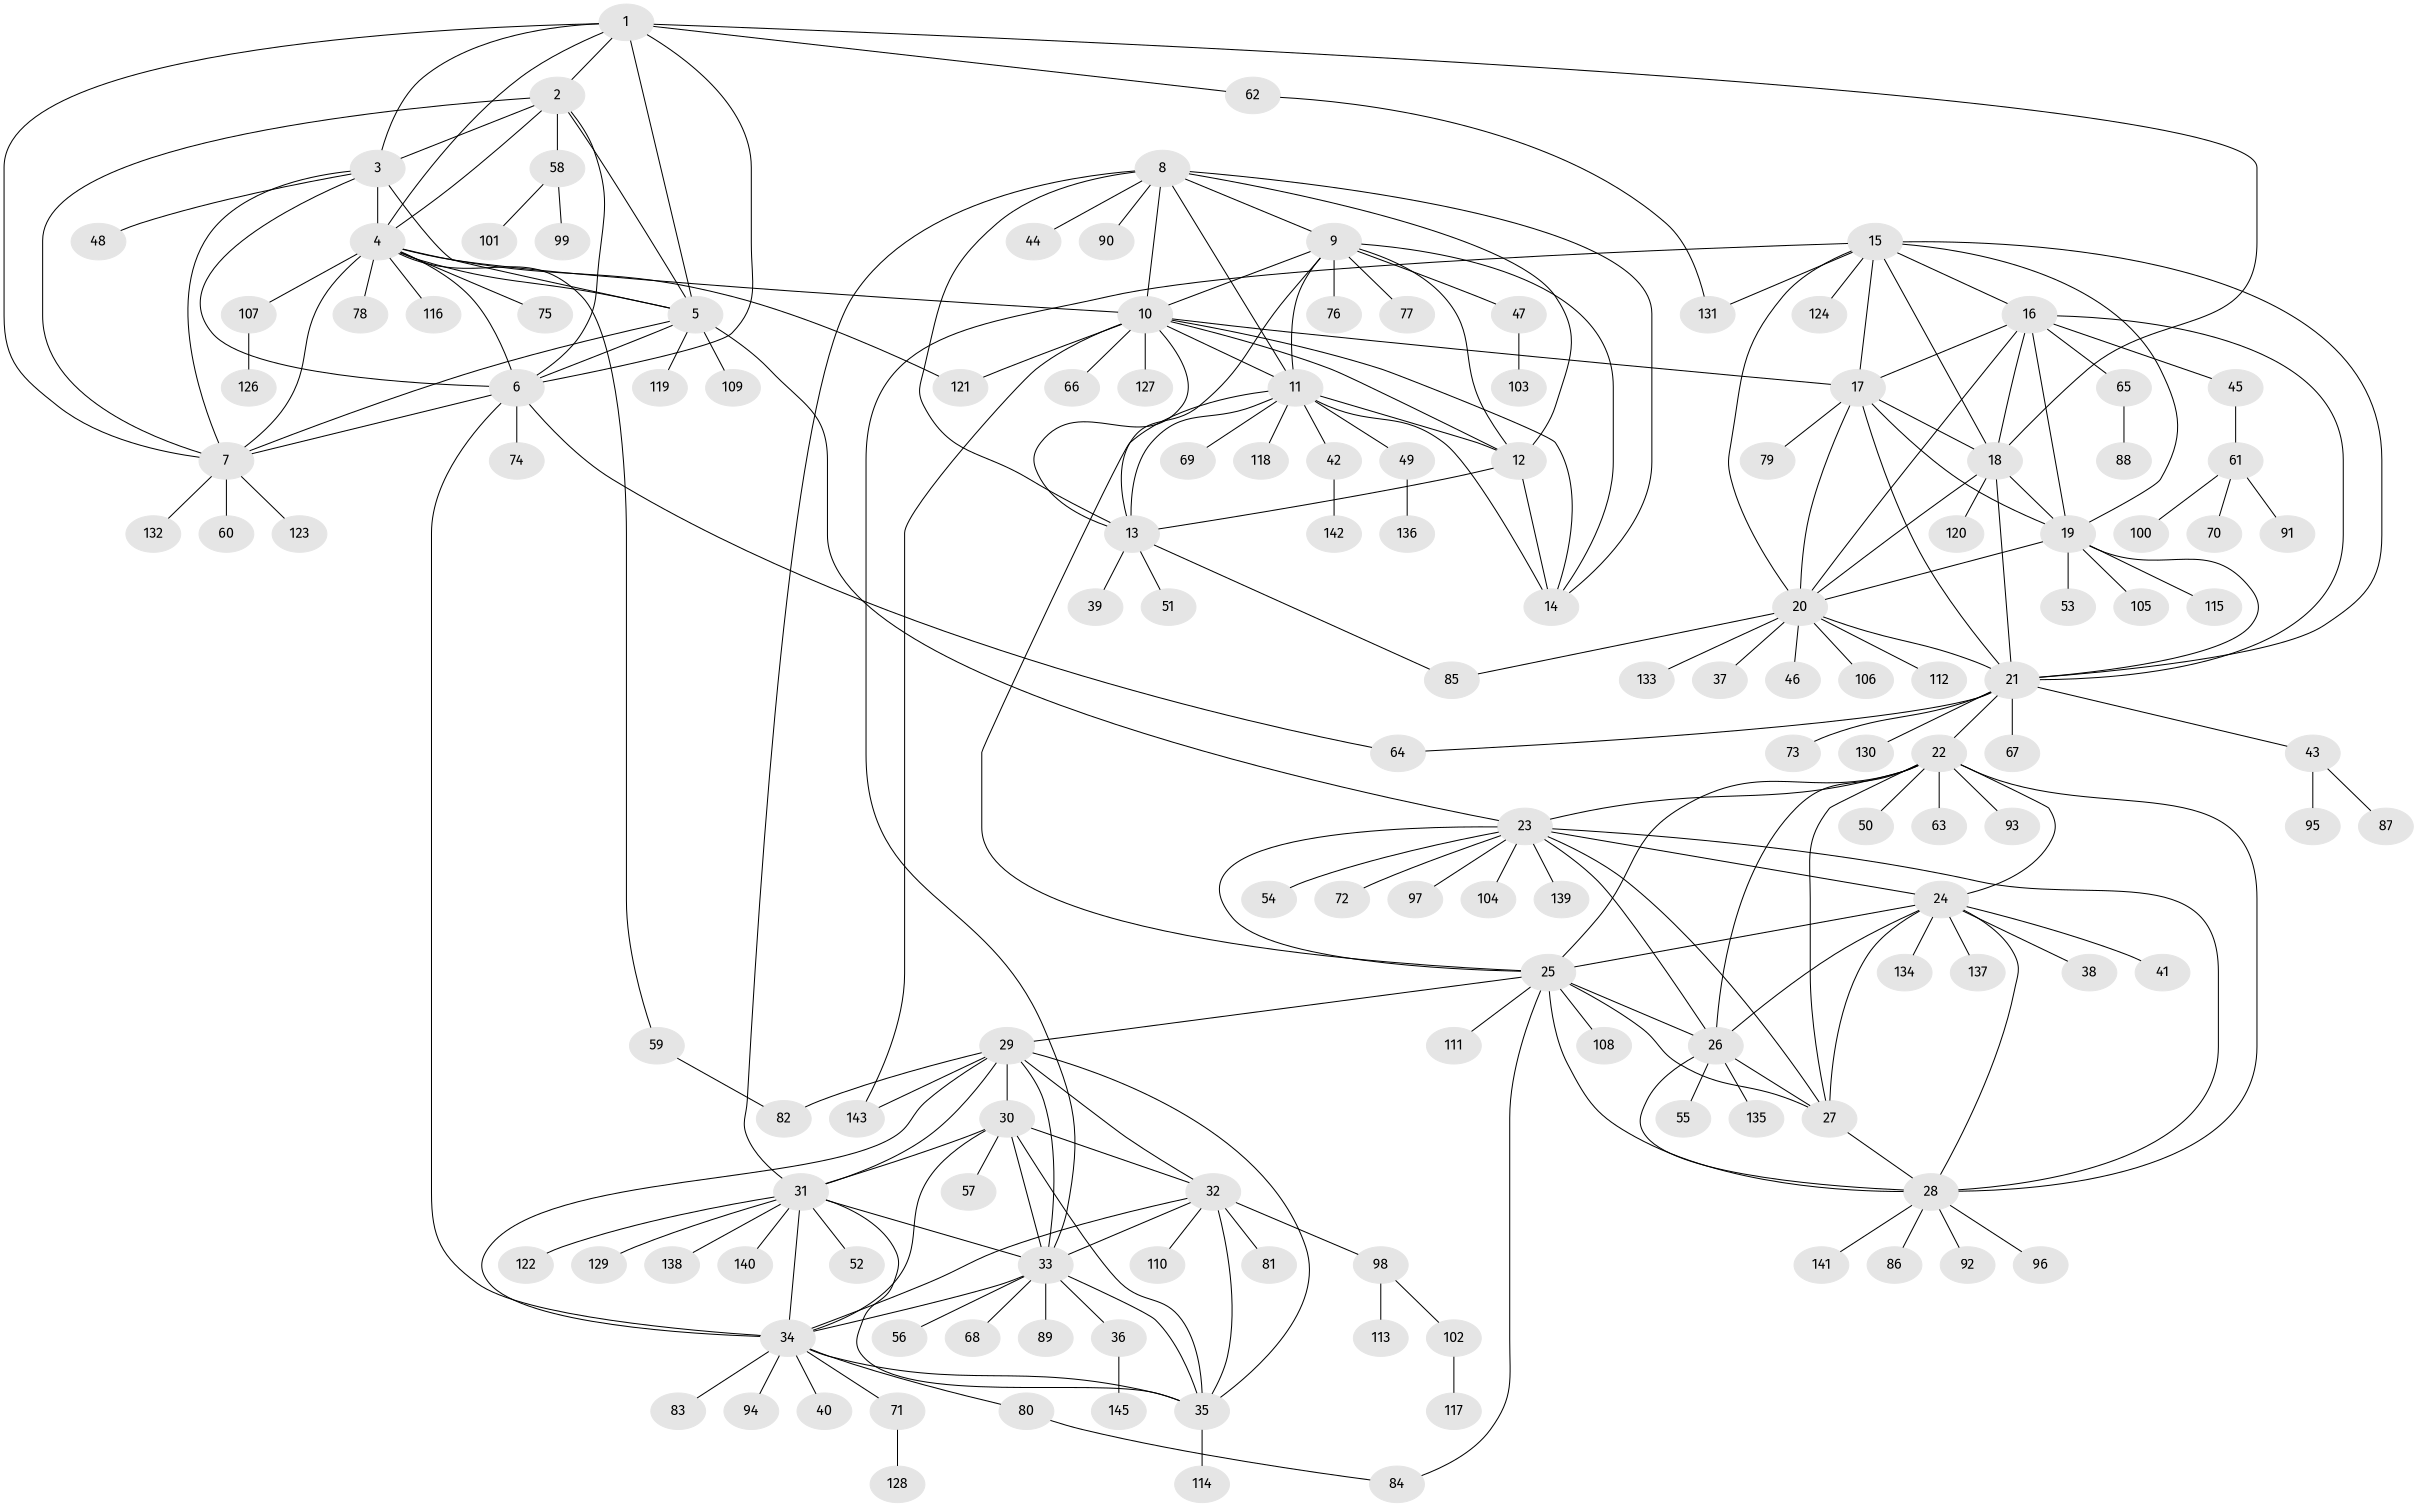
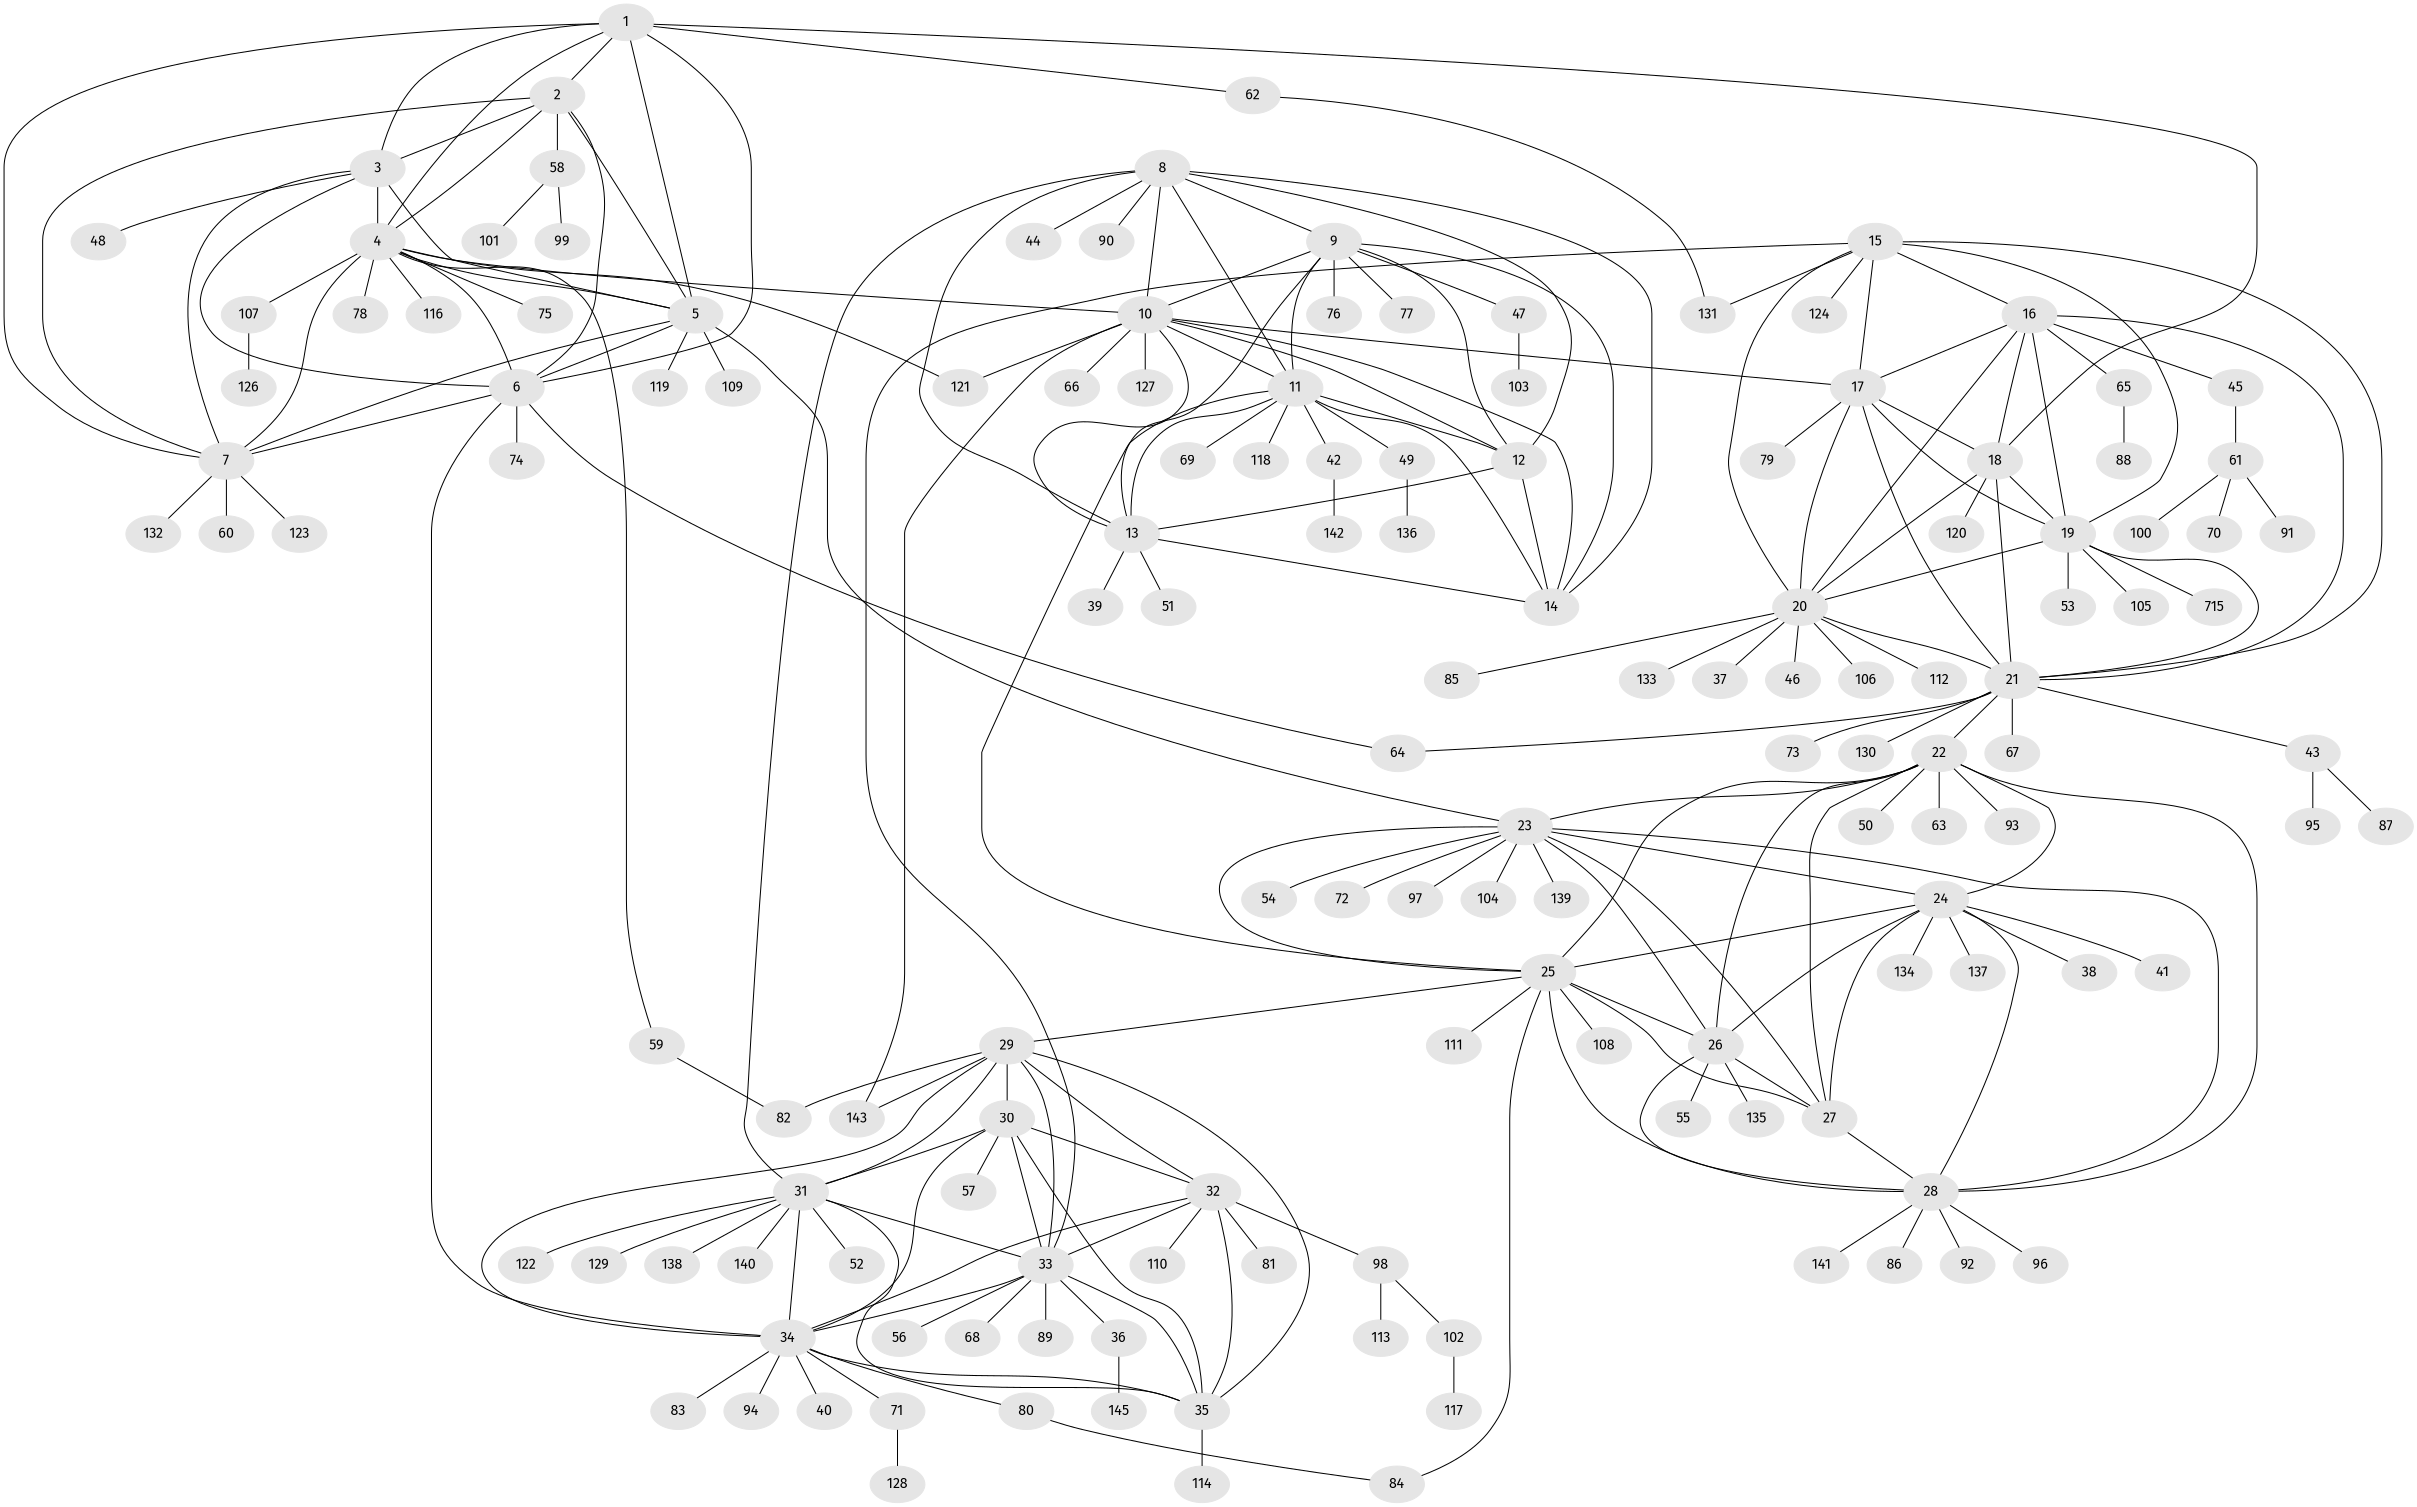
(1933, 347) -> none
(1292, 607) -> (1342, 571)
(2214, 607) -> (2214, 607)
